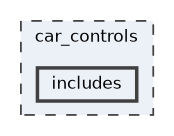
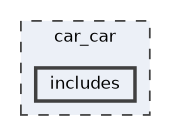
(87, 37) -> (85, 37)
